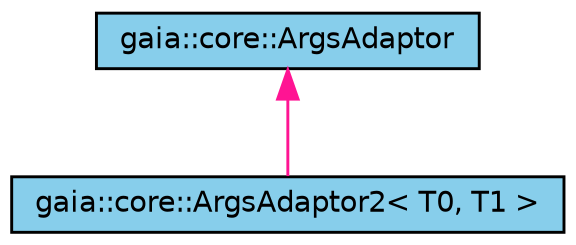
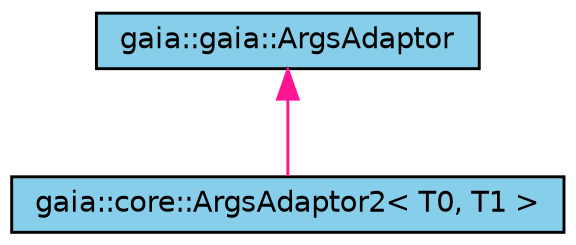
(288, 41) -> (288, 41)
